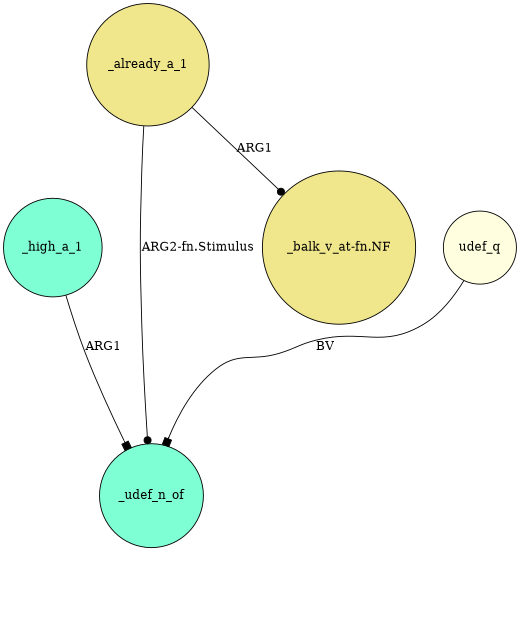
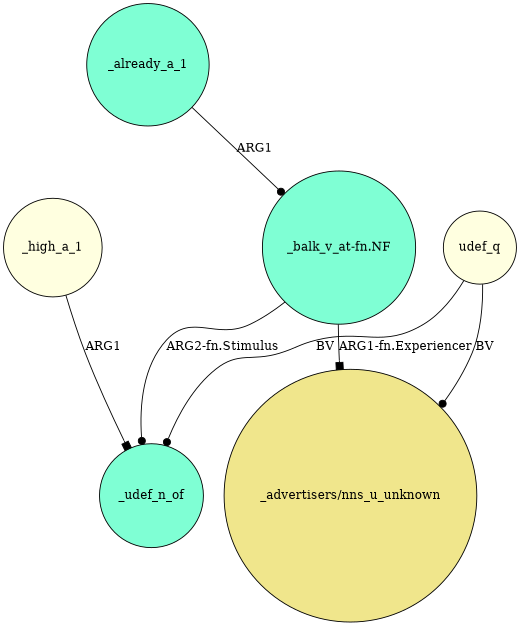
(148, 65) -> (148, 65)
(53, 248) -> (53, 248)
(339, 248) -> (339, 248)
(141, 281) -> (177, 332)
(306, 343) -> (306, 343)
none -> (350, 496)
